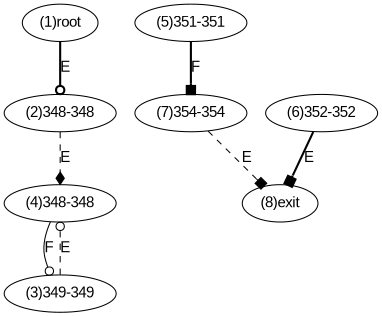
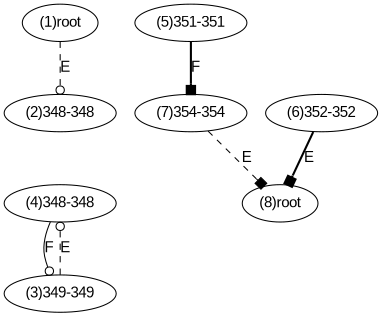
(60, 64) -> (60, 64)
(60, 152) -> none
(280, 203) -> (280, 203)
